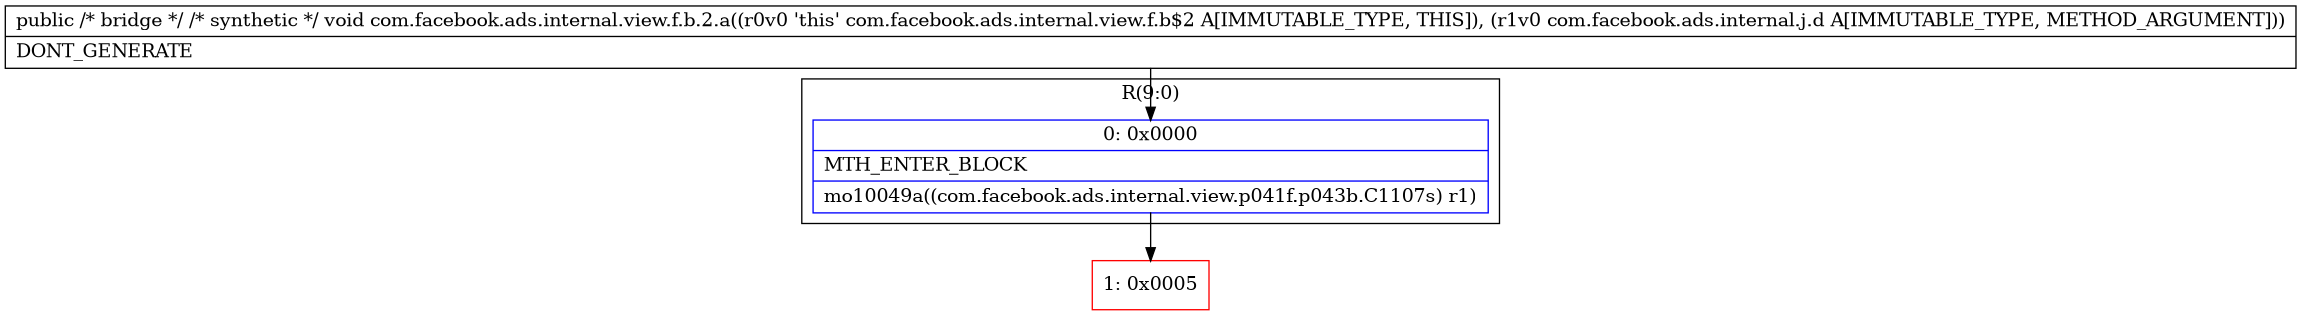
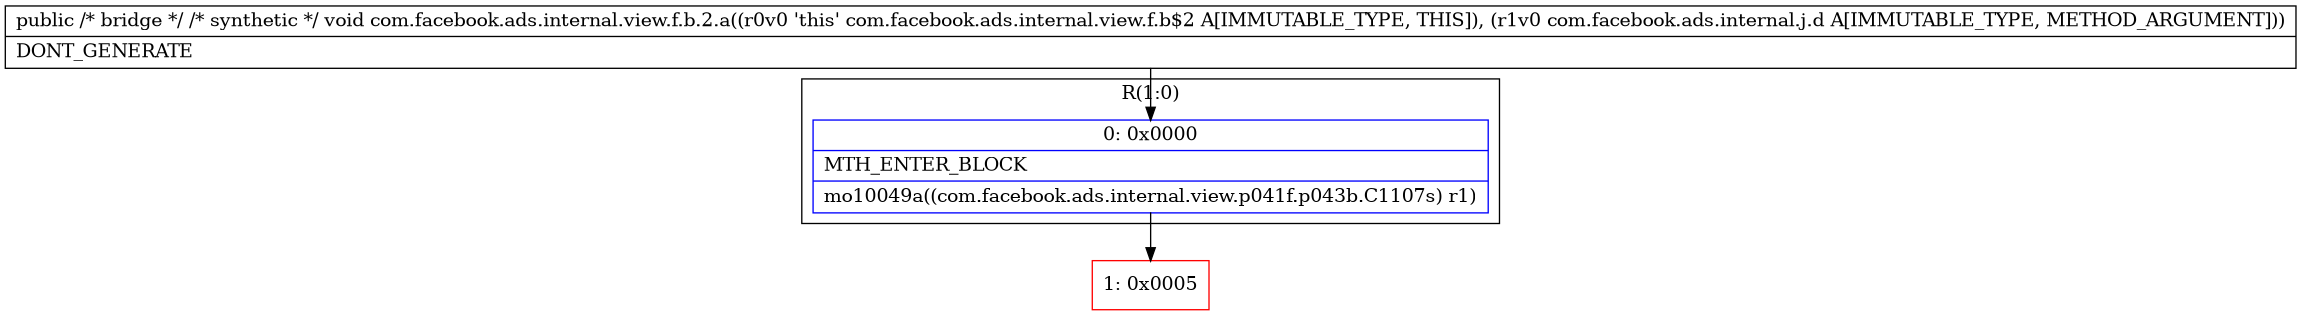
(1151, 94) -> (1151, 94)
